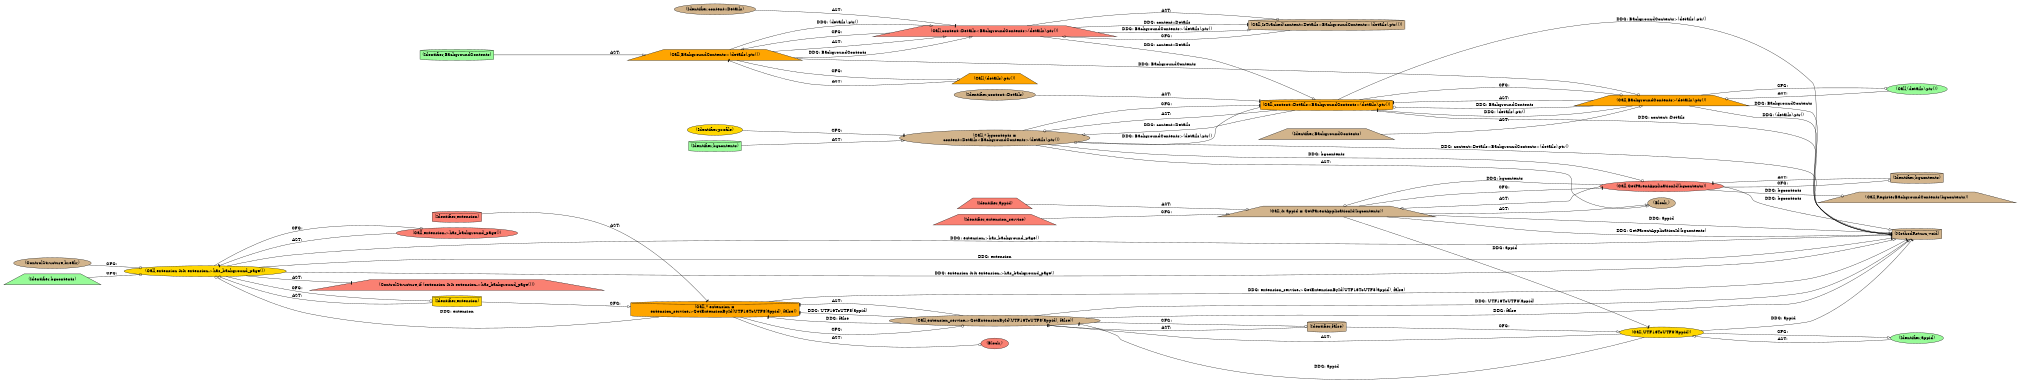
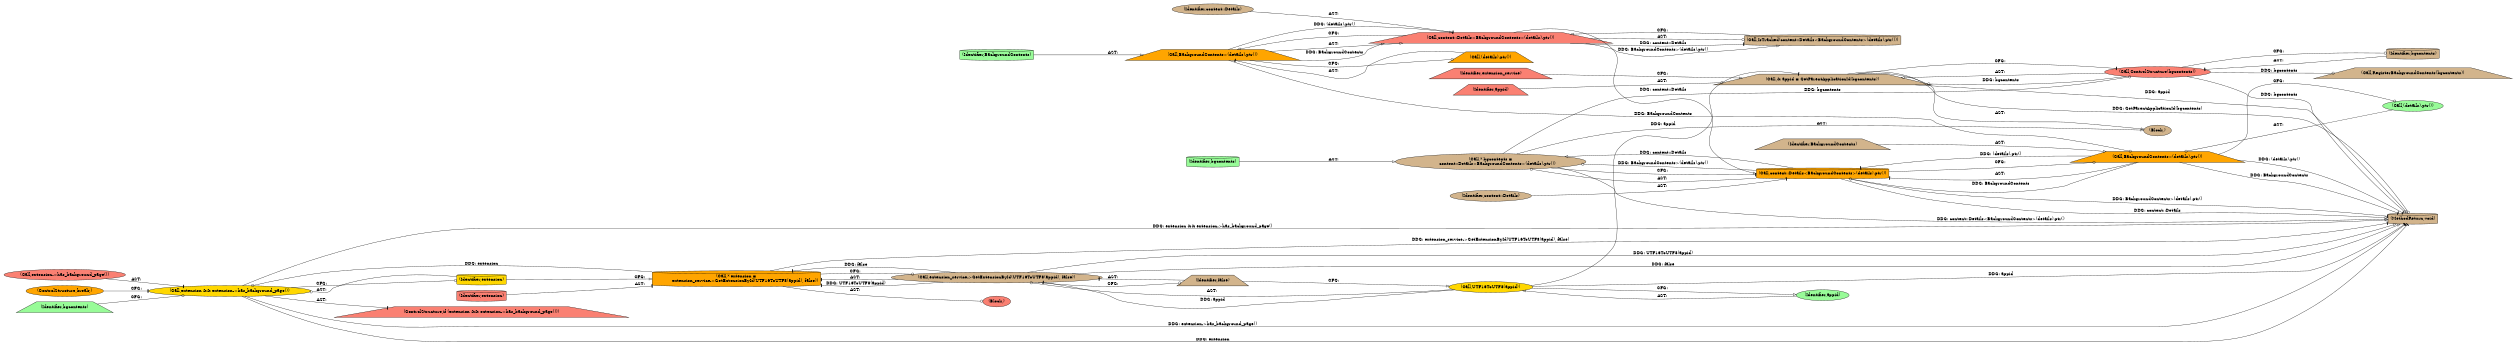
(715, 130) -> none
(1662, 186) -> (2158, 72)
(313, 229) -> none
(52, 263) -> (65, 291)
(114, 266) -> (125, 291)
(1497, 269) -> (1631, 139)
(1327, 327) -> (1213, 280)
